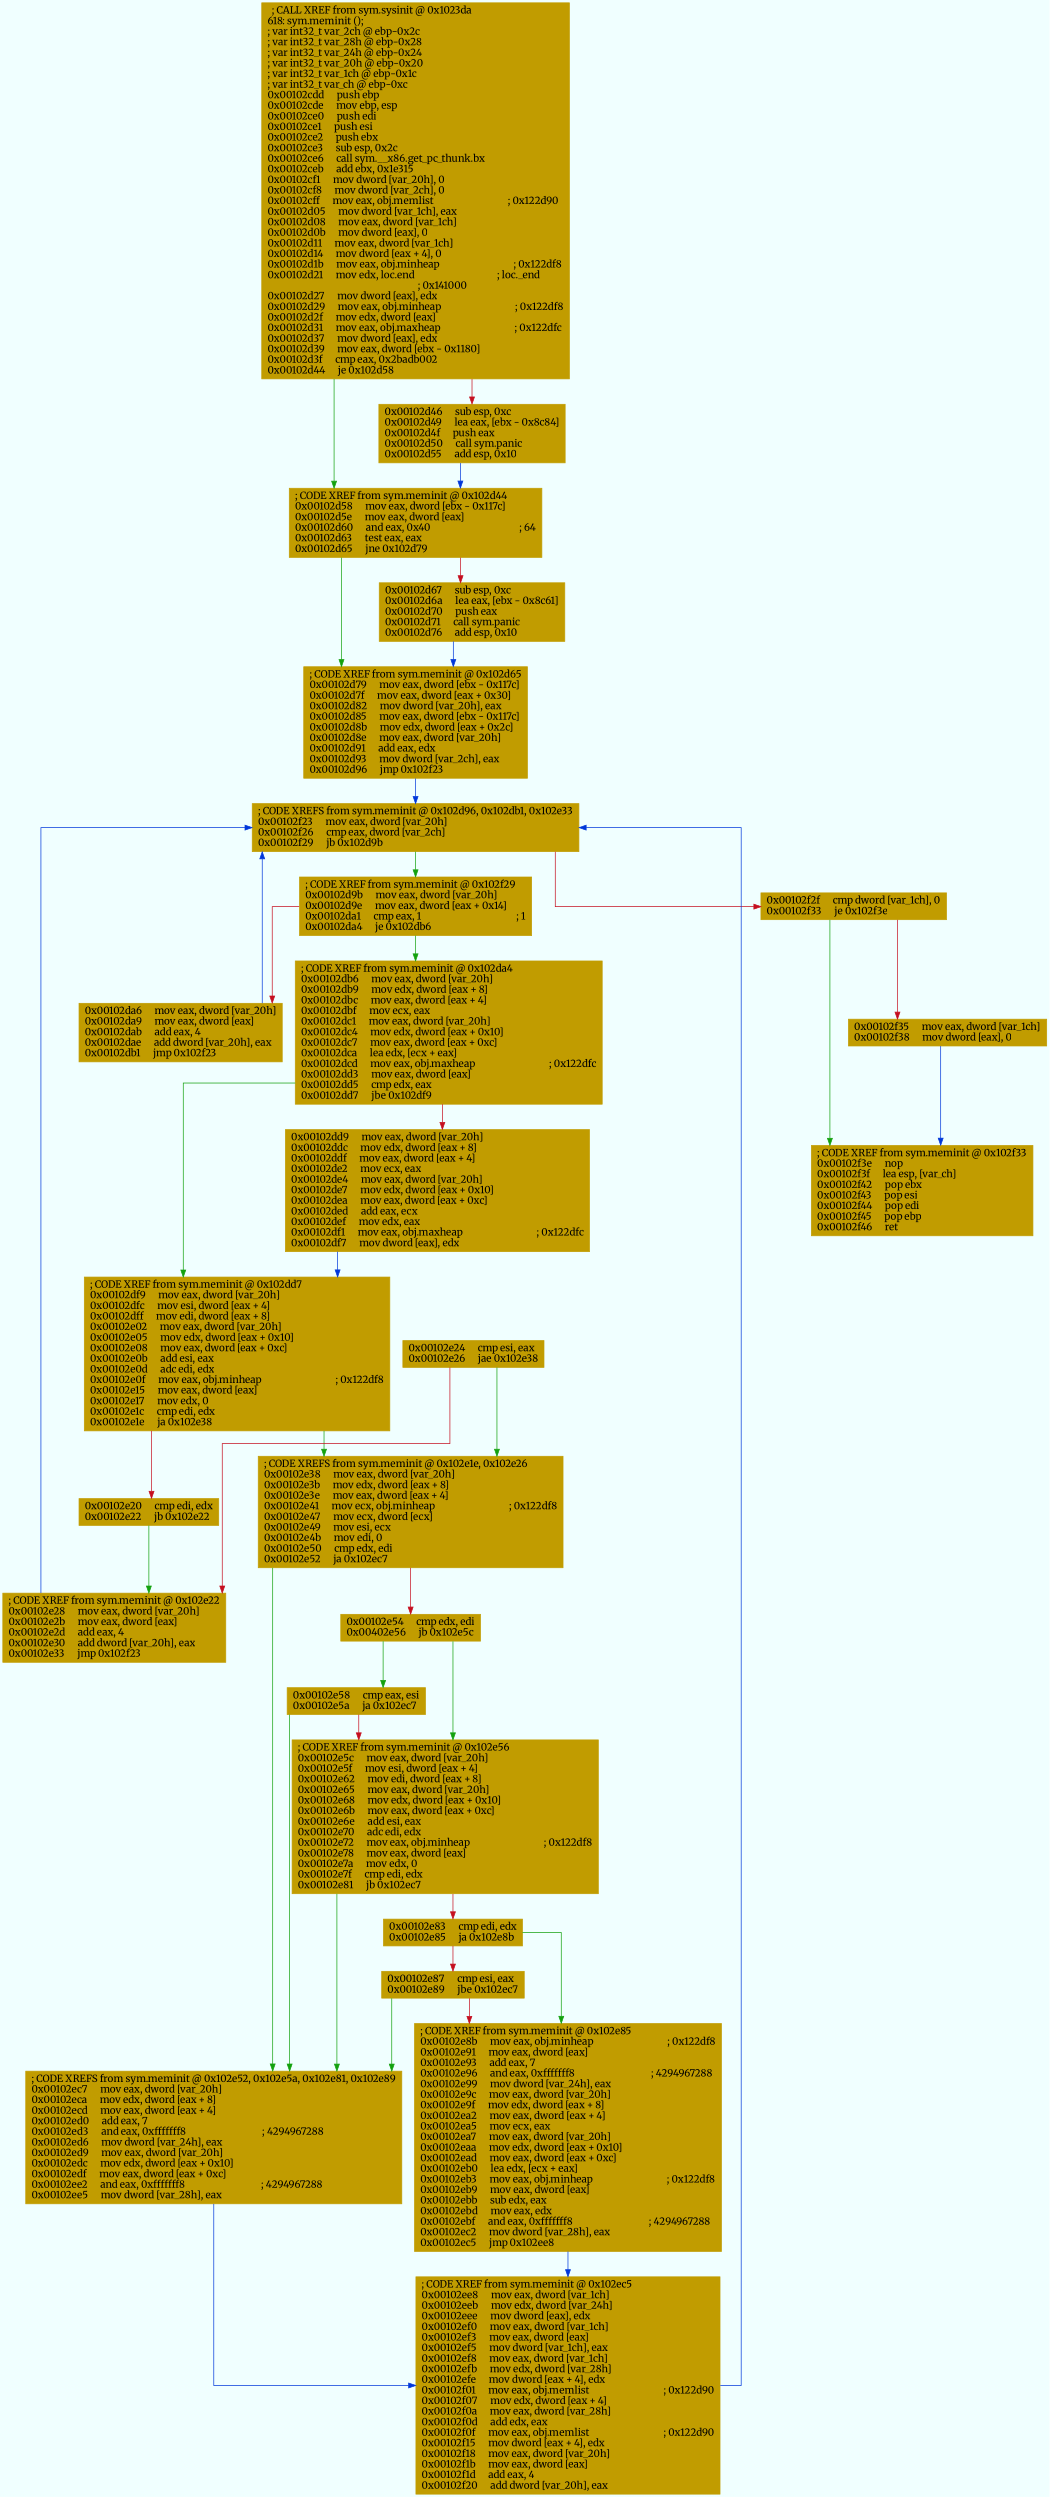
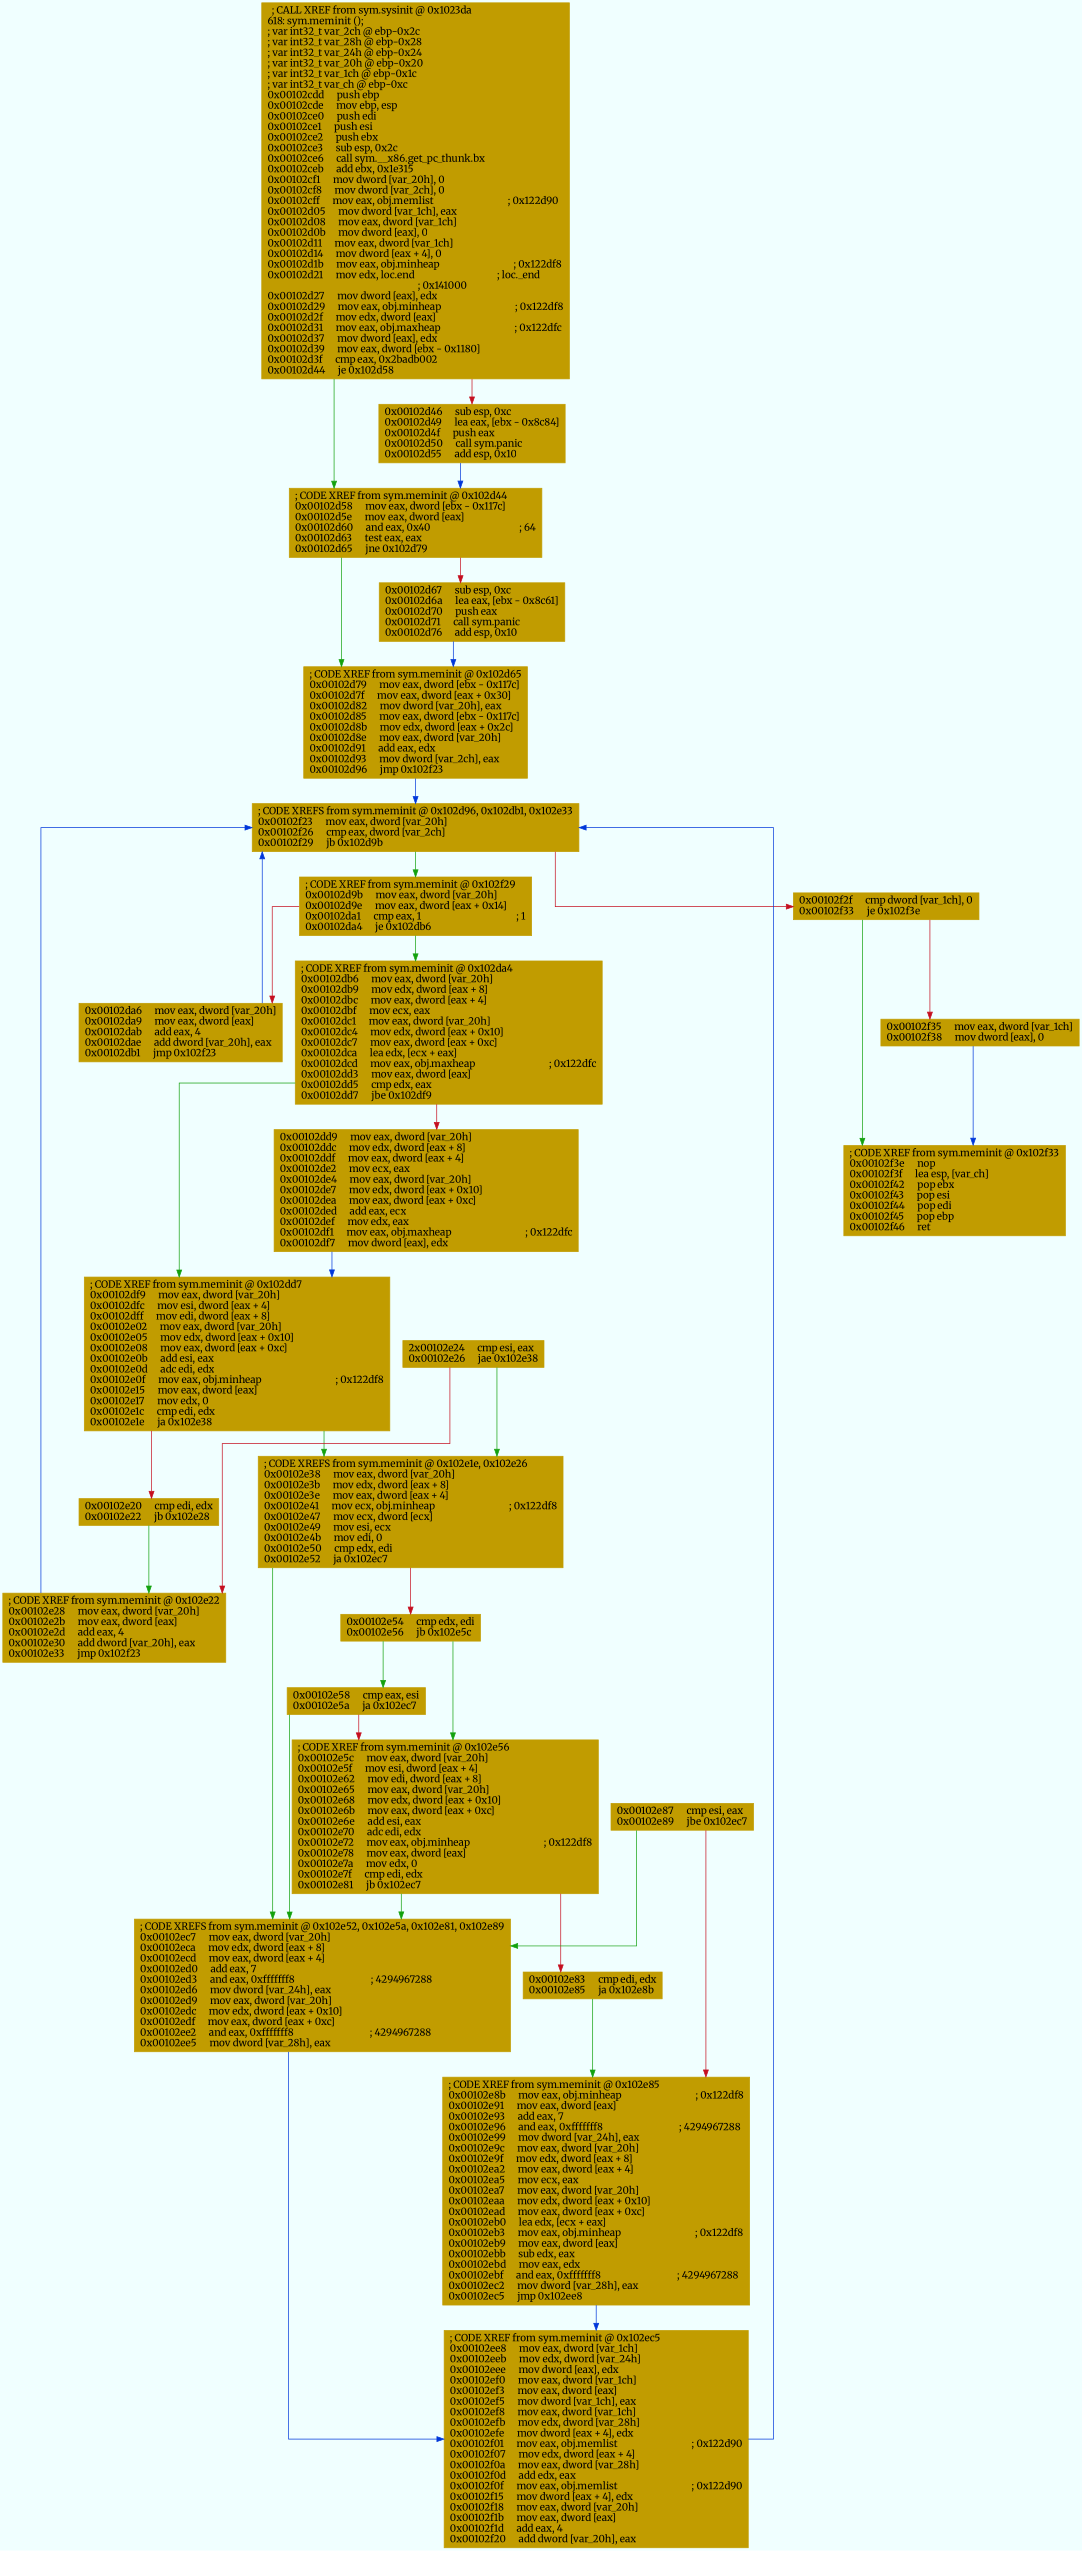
(473, 1354) -> (473, 1354)
(149, 1512) -> (149, 1512)
(411, 1628) -> (411, 1628)
(453, 1955) -> none
